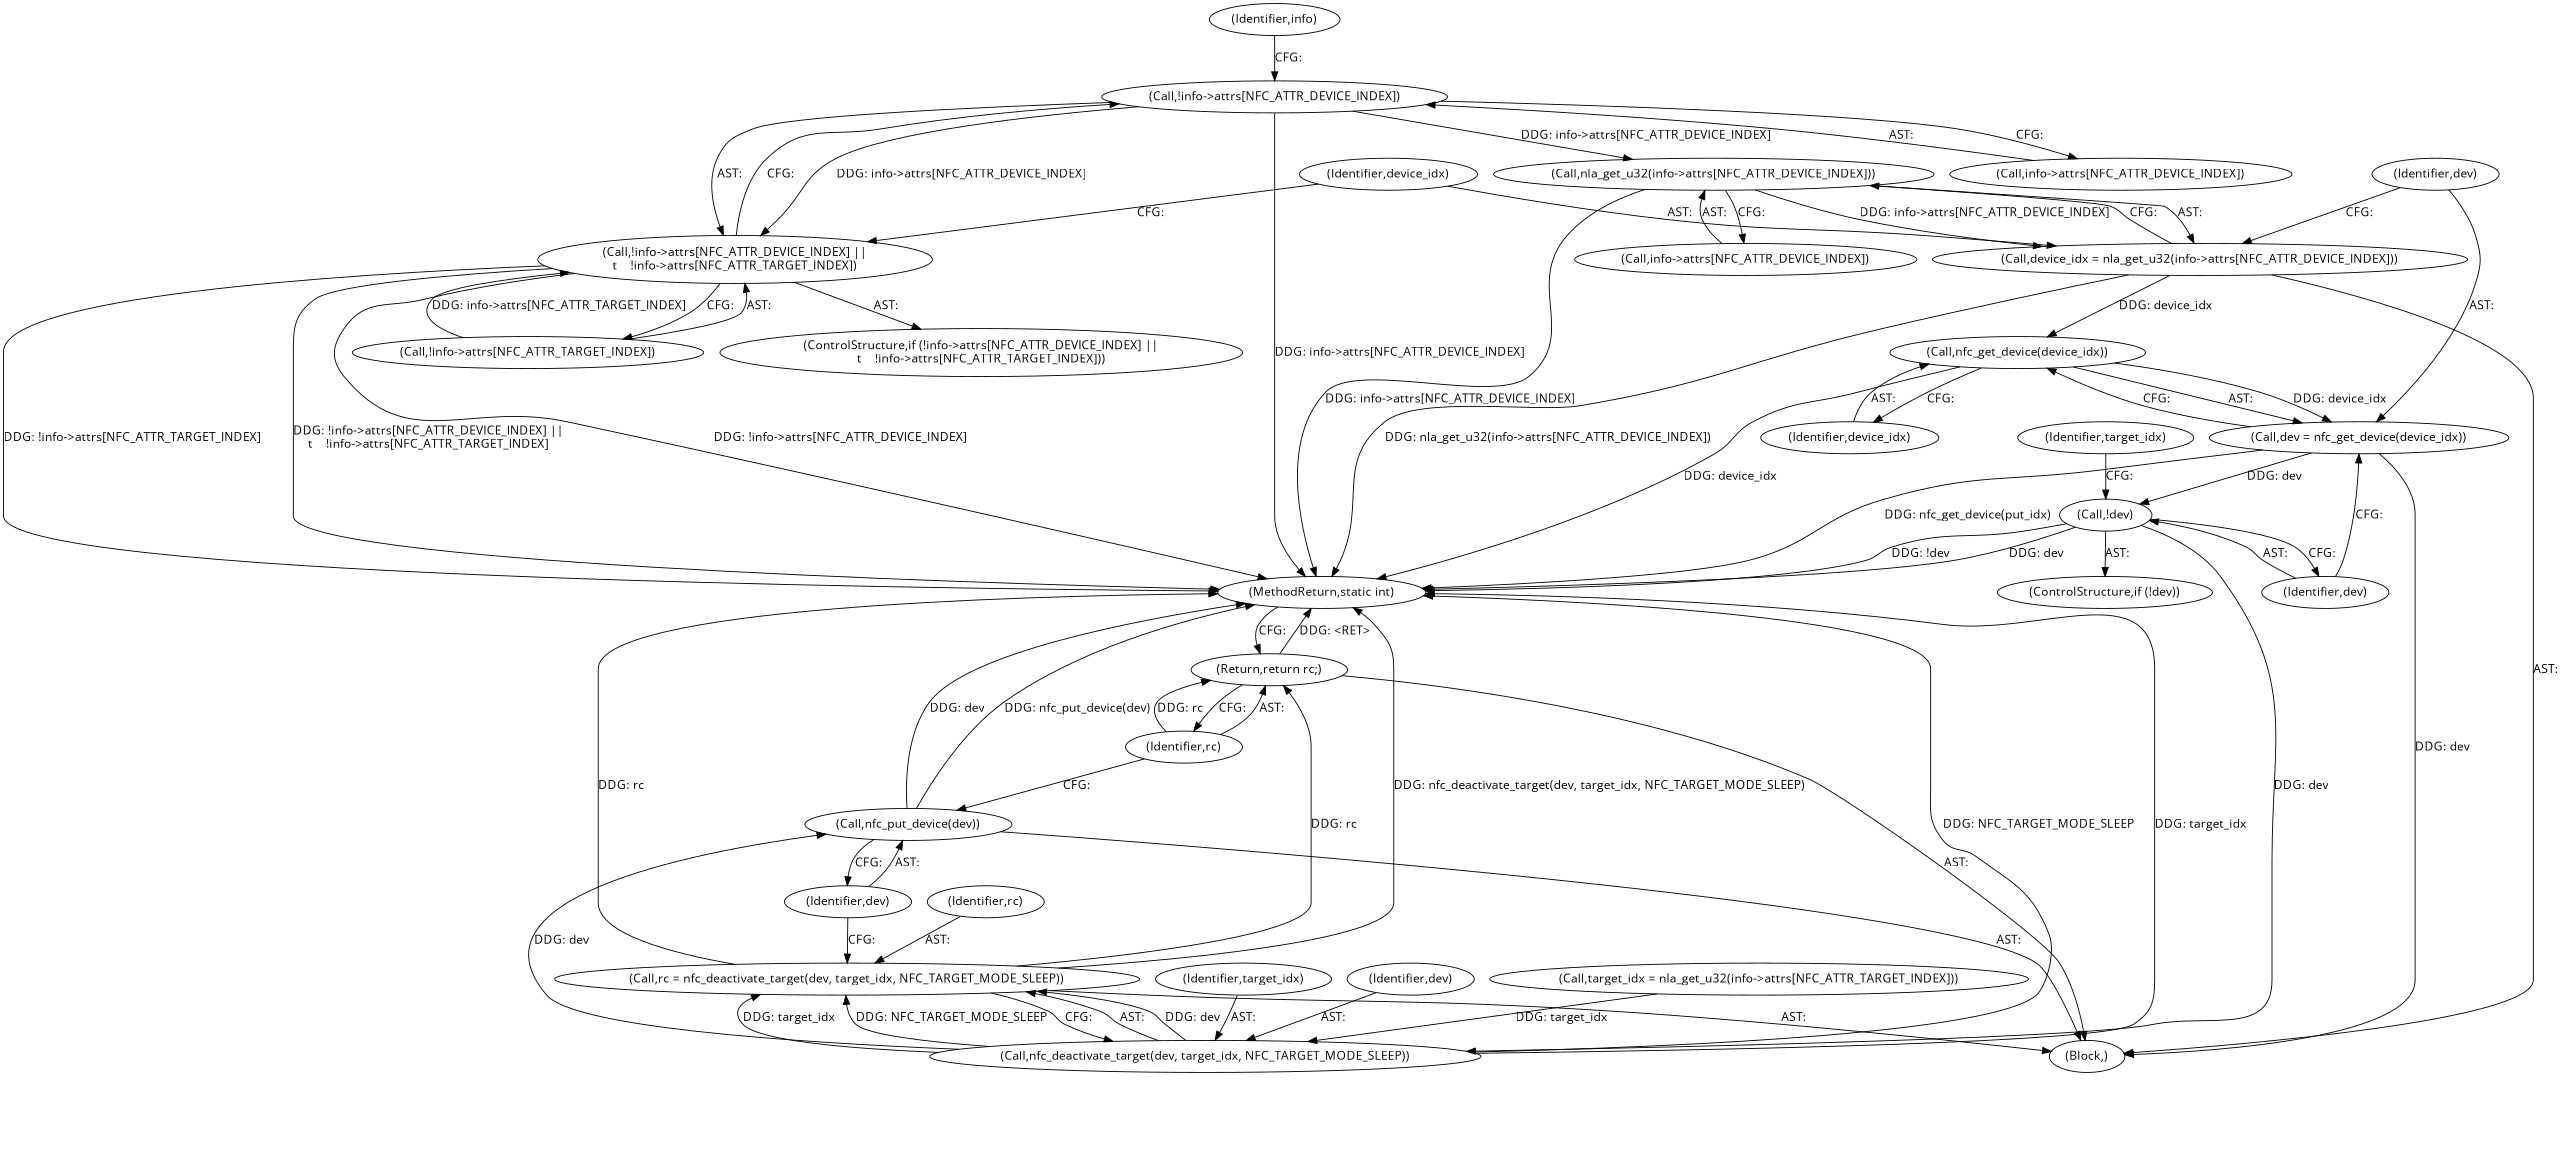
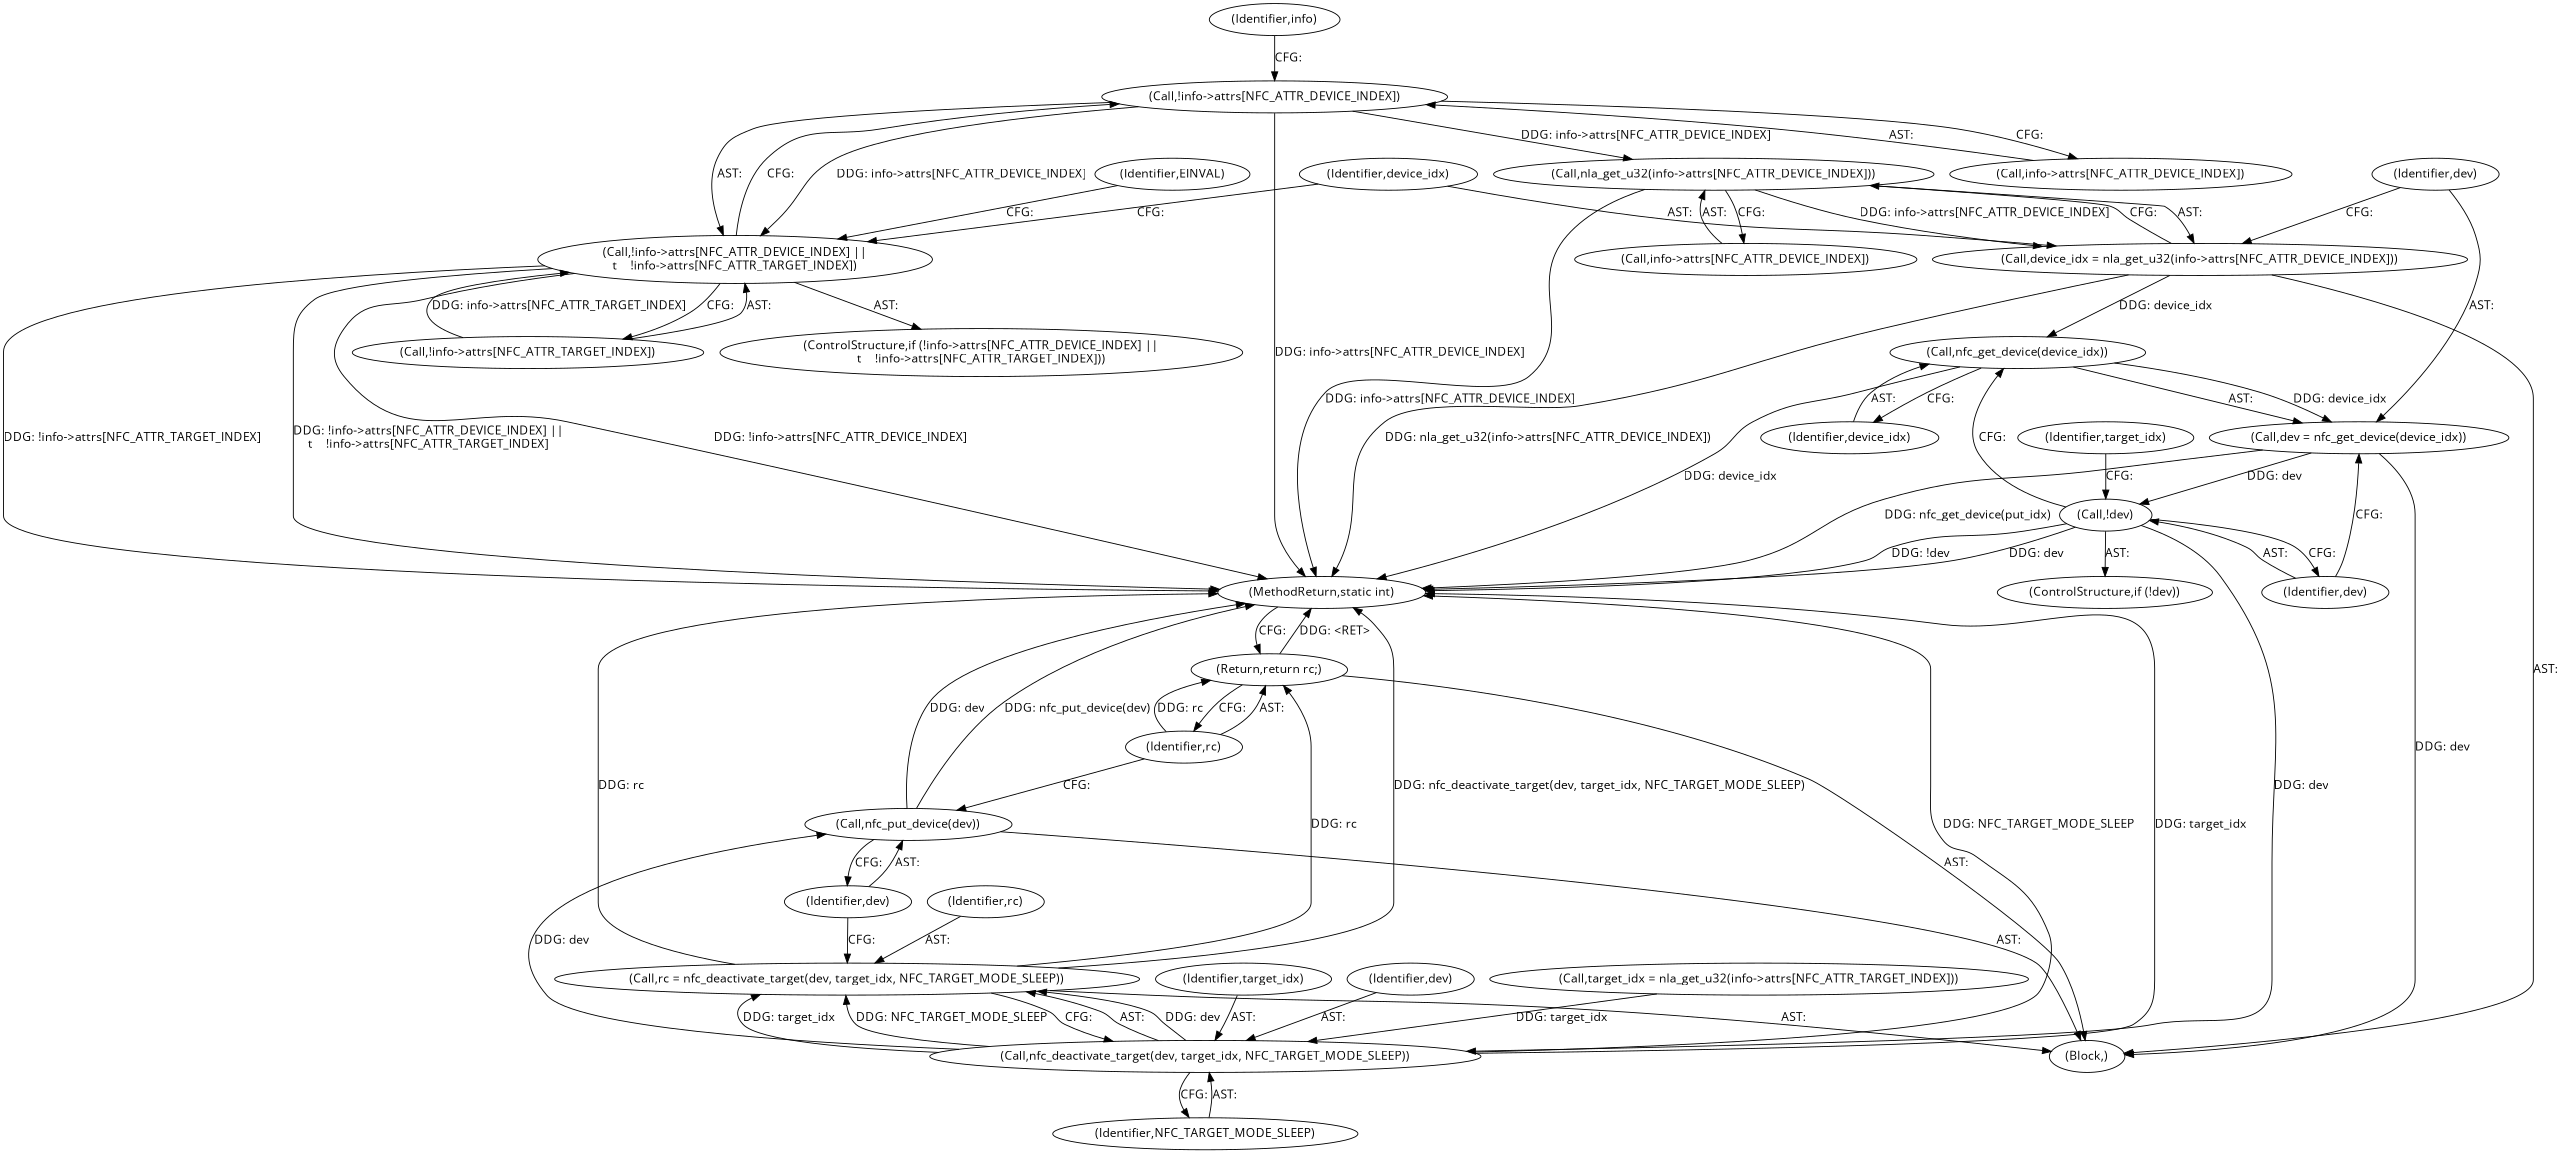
none -> (1172, 174)
(2151, 408) -> (1984, 461)
none -> (1205, 1134)
